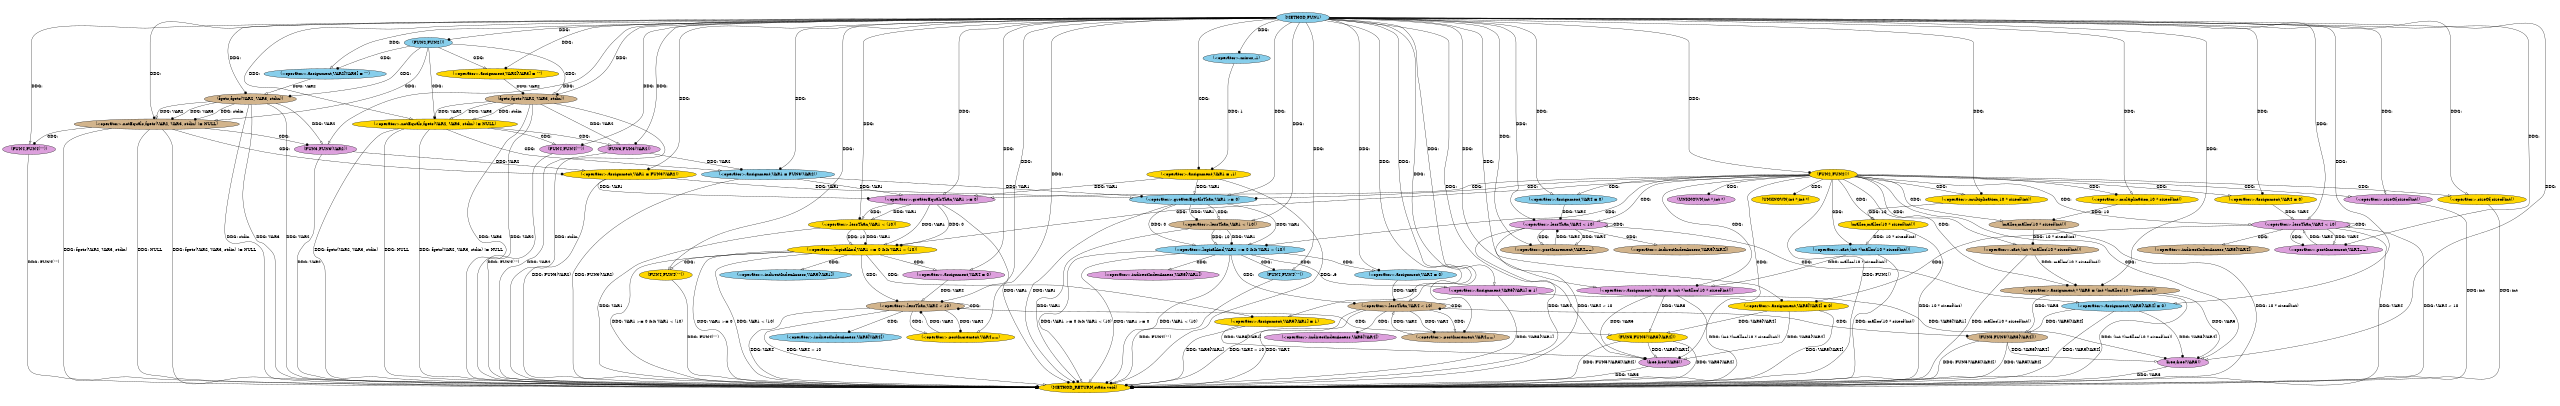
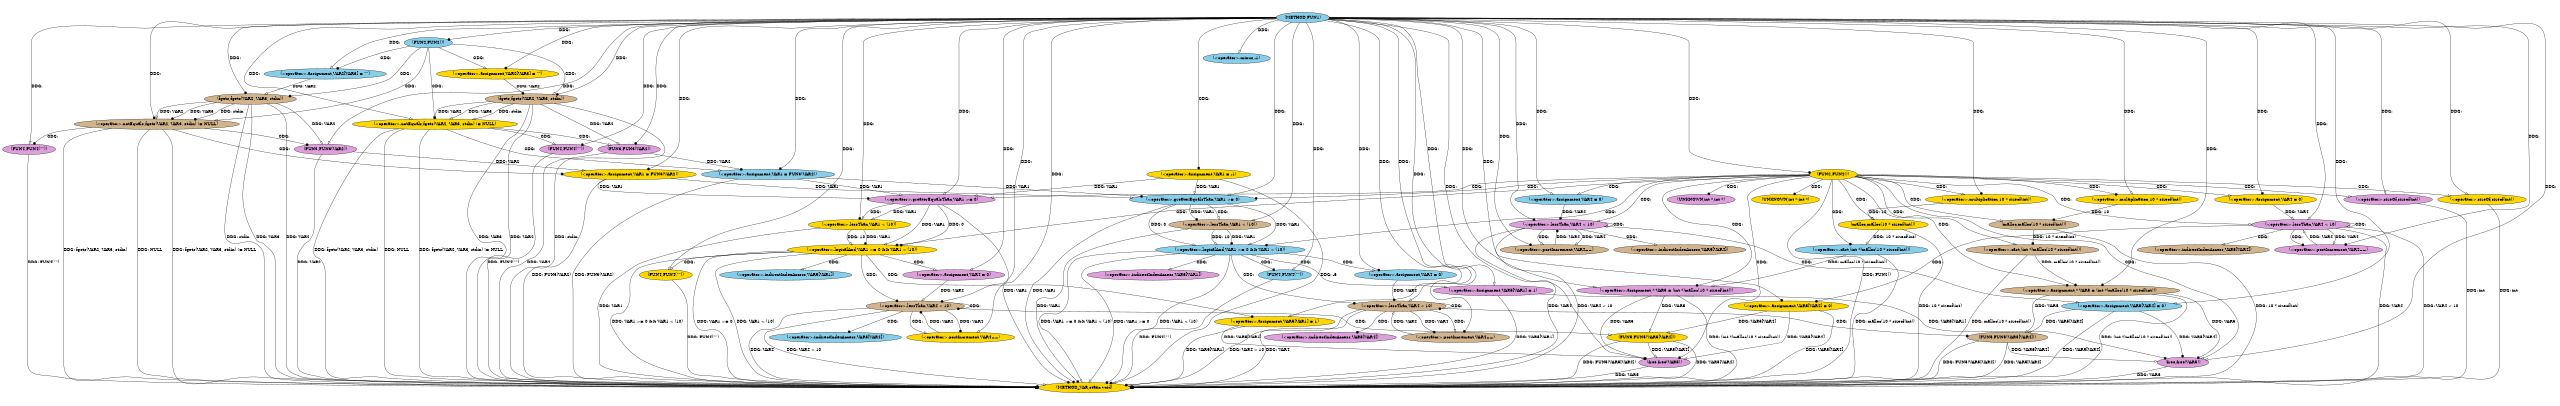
(1255, 30) -> (1255, 30)
(1228, 119) -> none
(1084, 388) -> (1084, 388)
